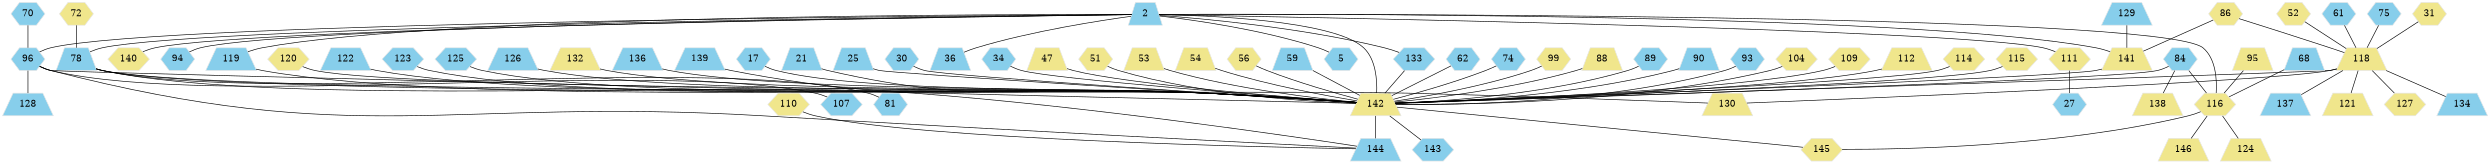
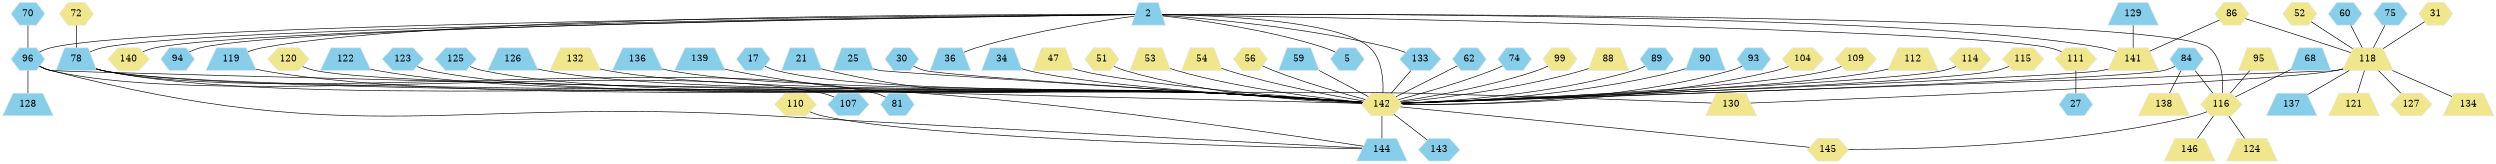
(2339, 14) -> (2345, 14)
(999, 59) -> (1002, 59)
(1376, 104) -> (1382, 104)
(2462, 104) -> (2468, 104)
